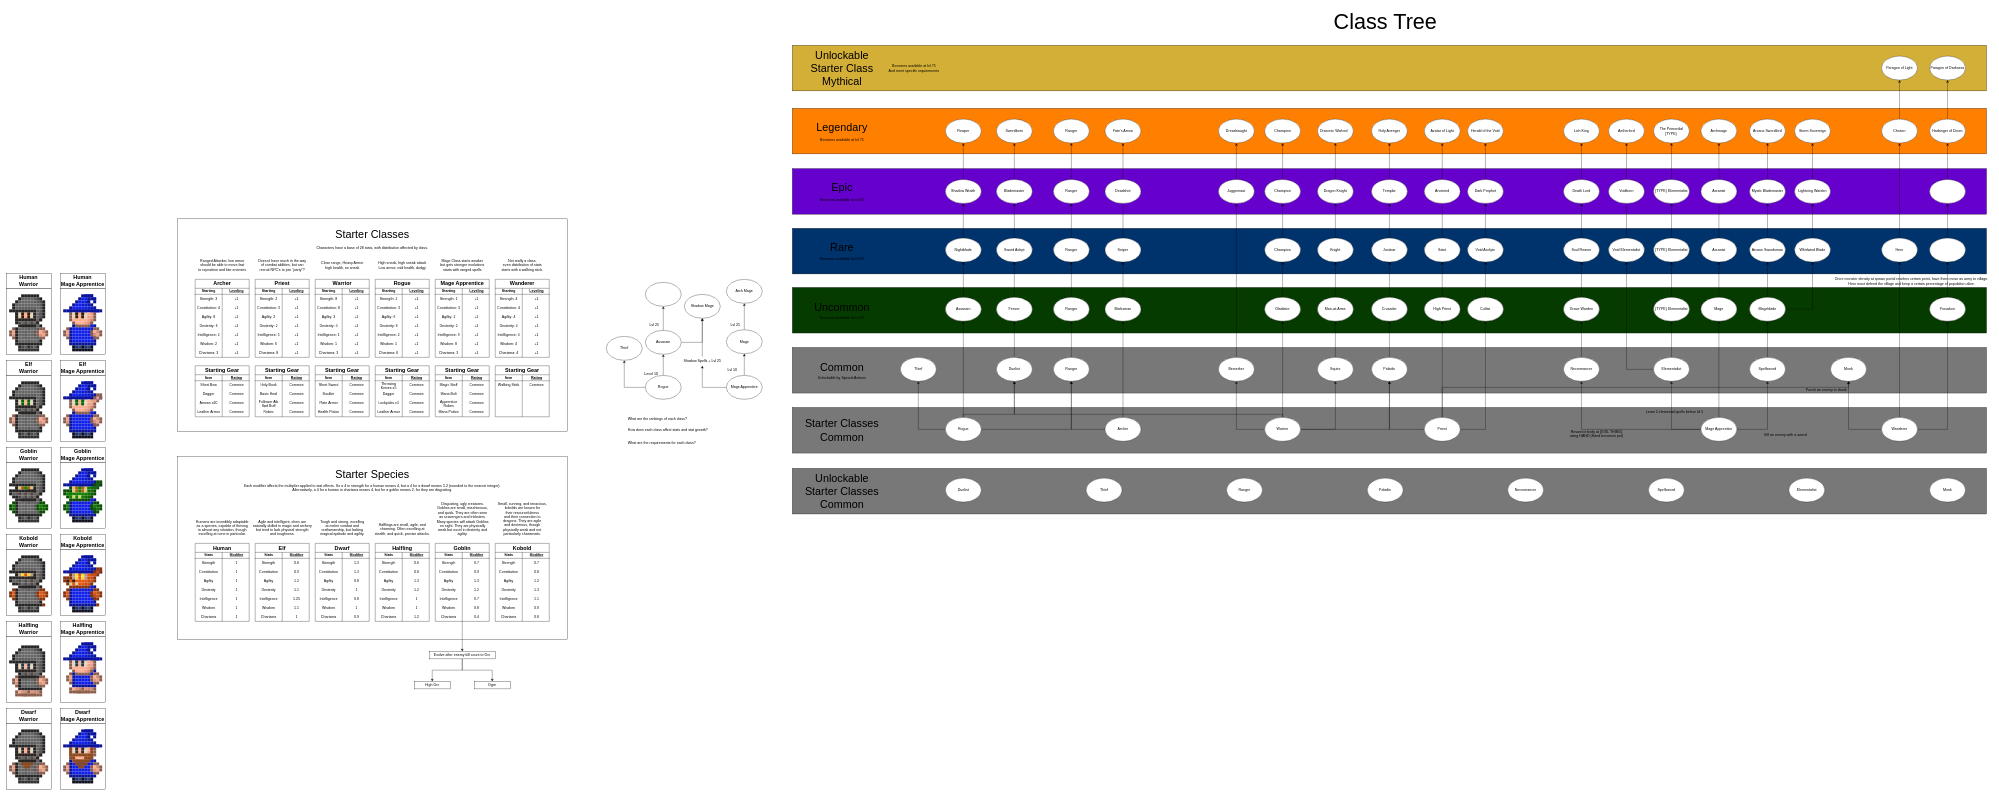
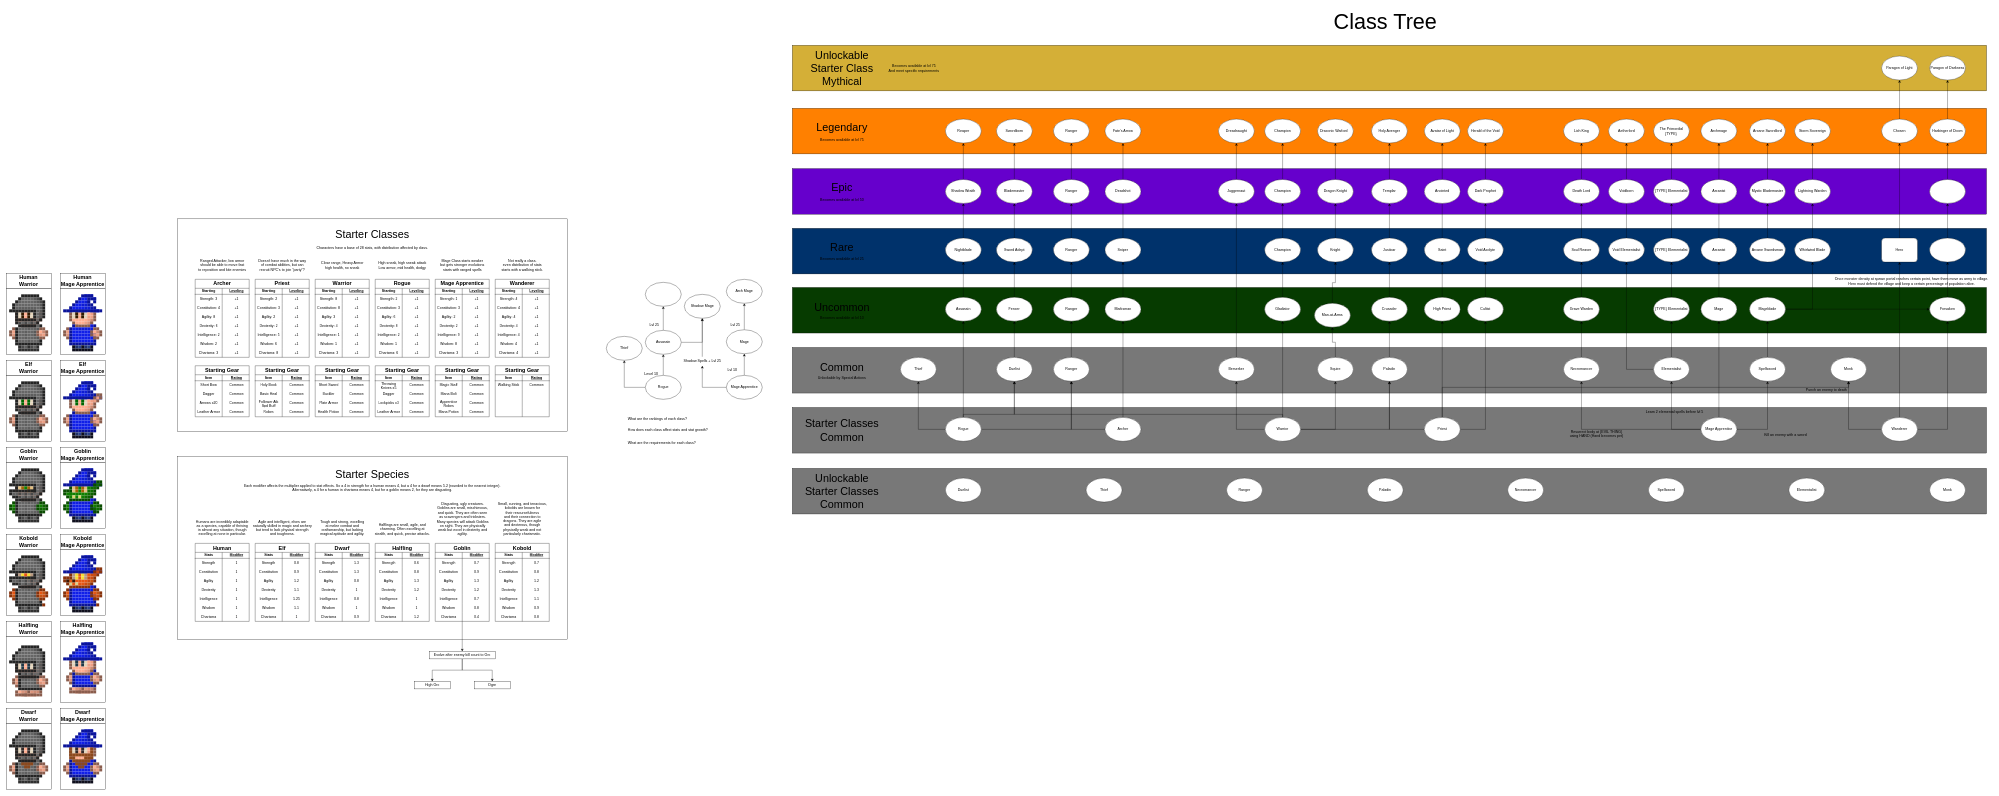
(1899, 250) -> (1899, 250)
(1767, 276) -> (1926, 309)
(1335, 309) -> (1332, 315)
